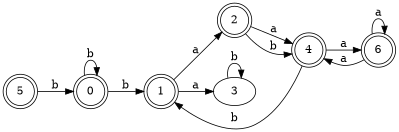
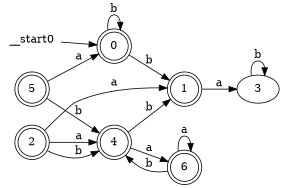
none -> (32, 40)
(195, 59) -> (96, 95)
(344, 59) -> (149, 164)
(56, 86) -> (79, 57)
none -> (70, 114)
